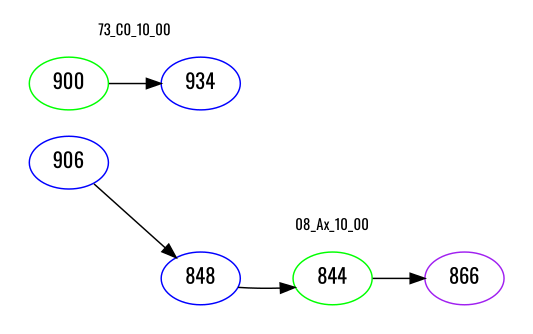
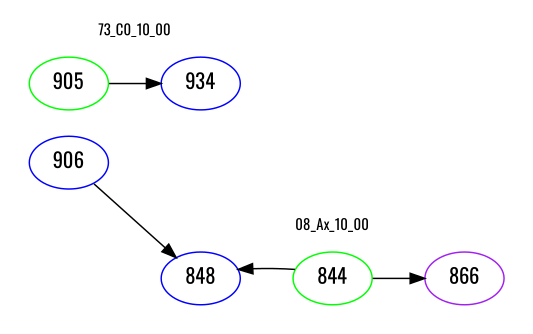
(69, 84) -> (69, 84)
(259, 288) -> (274, 269)
